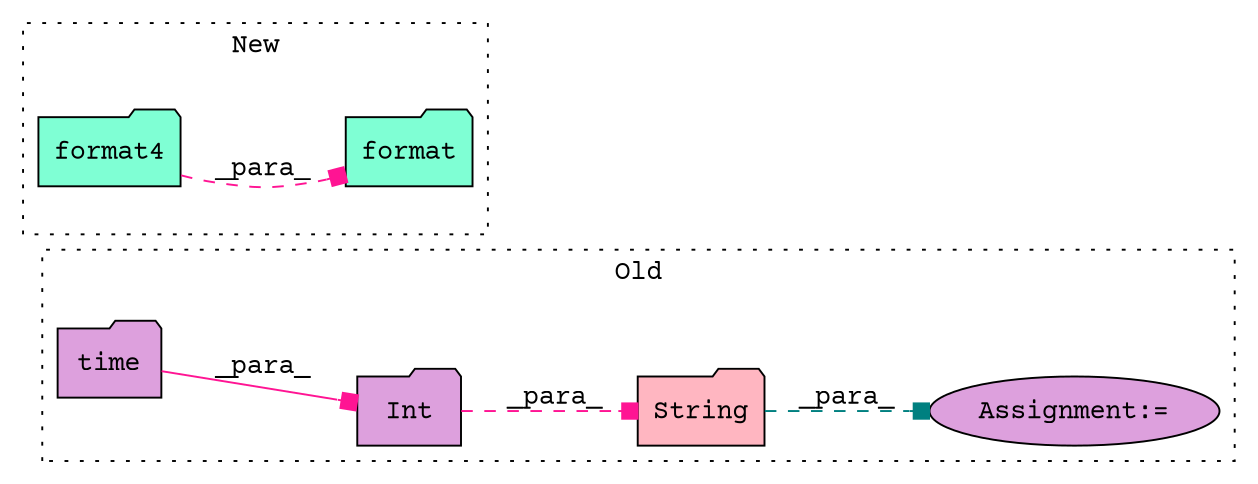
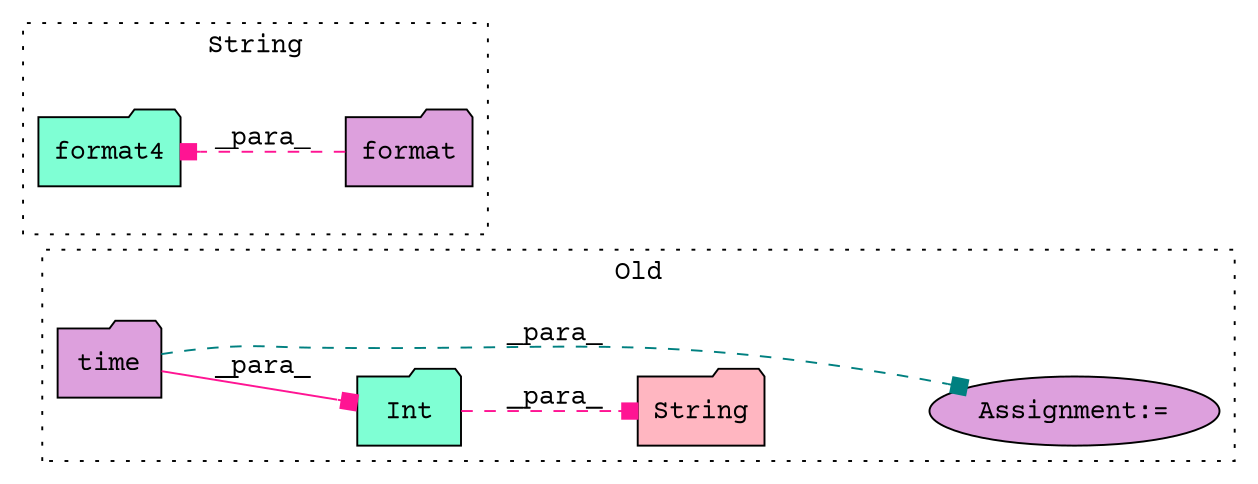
(255, 45) -> (255, 45)
(409, 152) -> (409, 152)
(254, 187) -> (273, 152)
(409, 411) -> (409, 411)
(837, 411) -> (556, 347)
